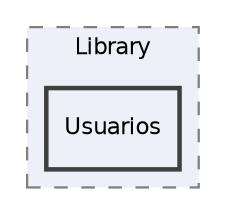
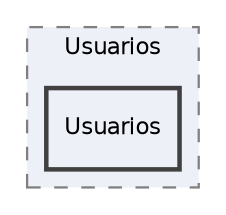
(113, 49) -> (113, 49)
